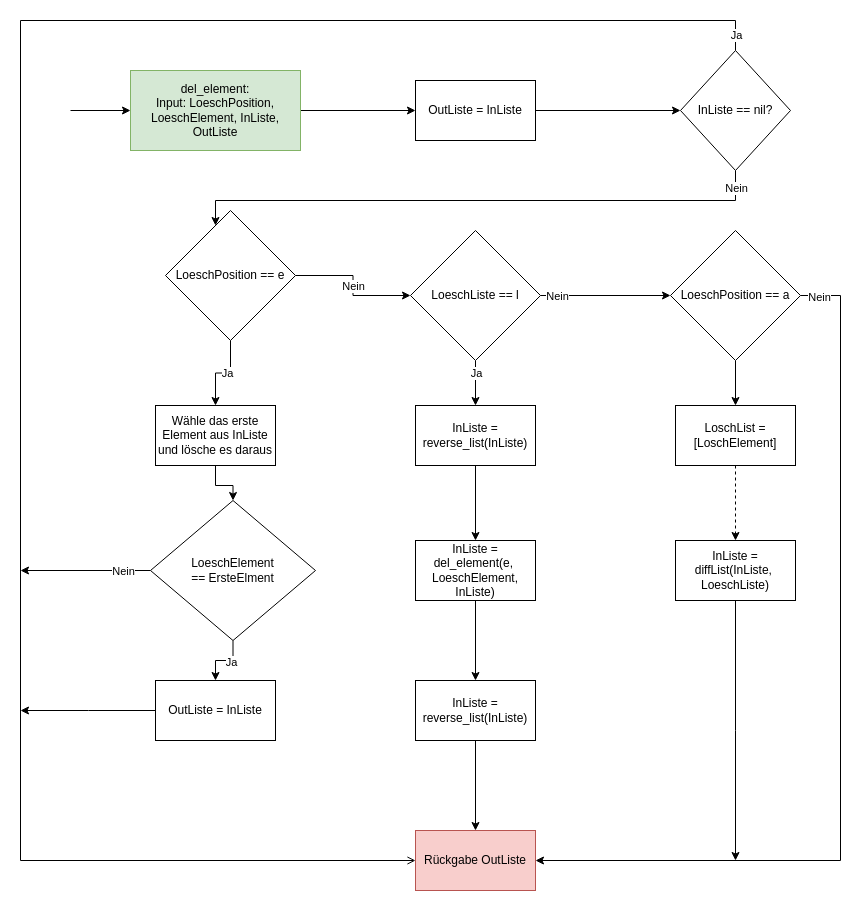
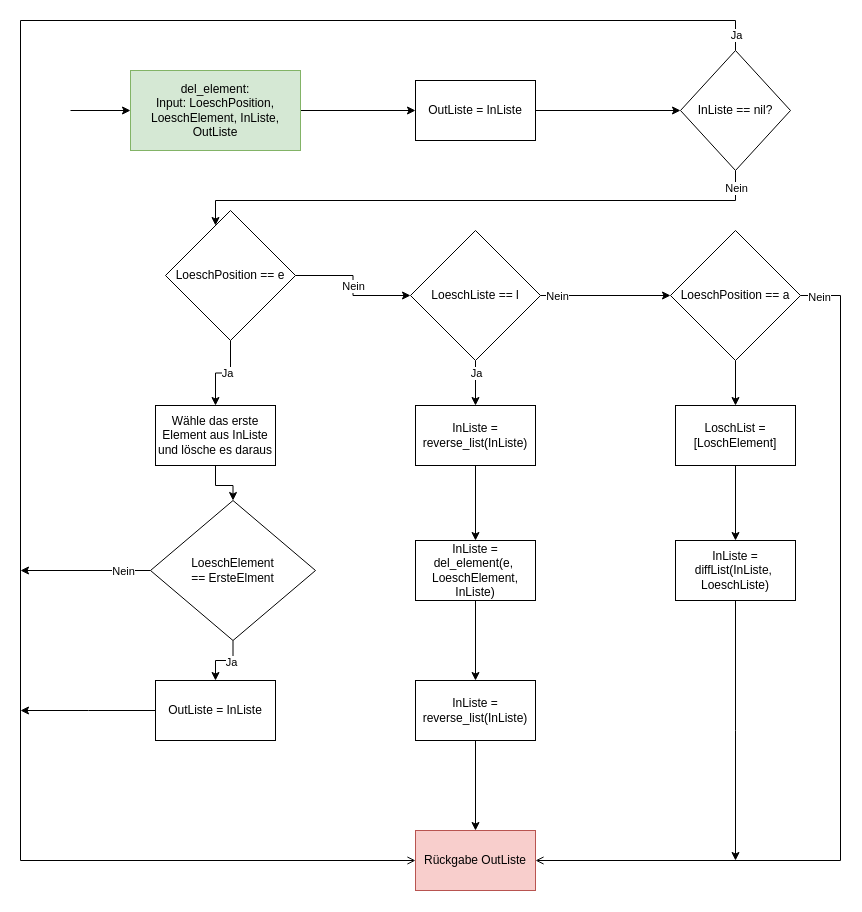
(736, 499) -> (736, 499)
(543, 861) -> (541, 861)
